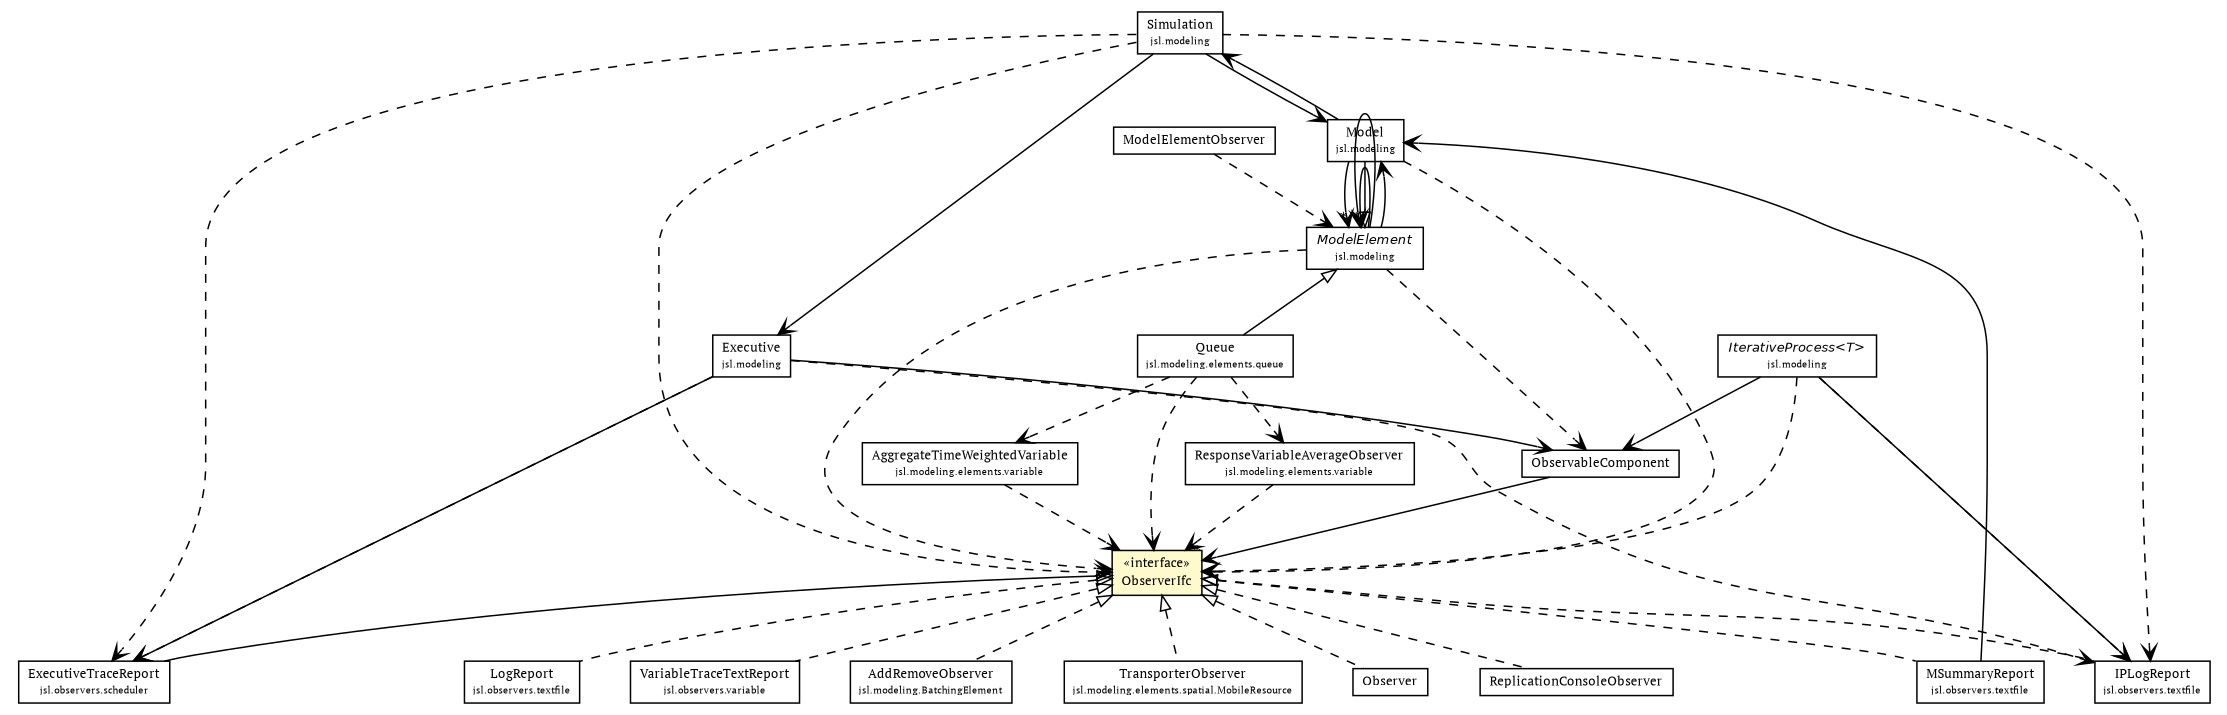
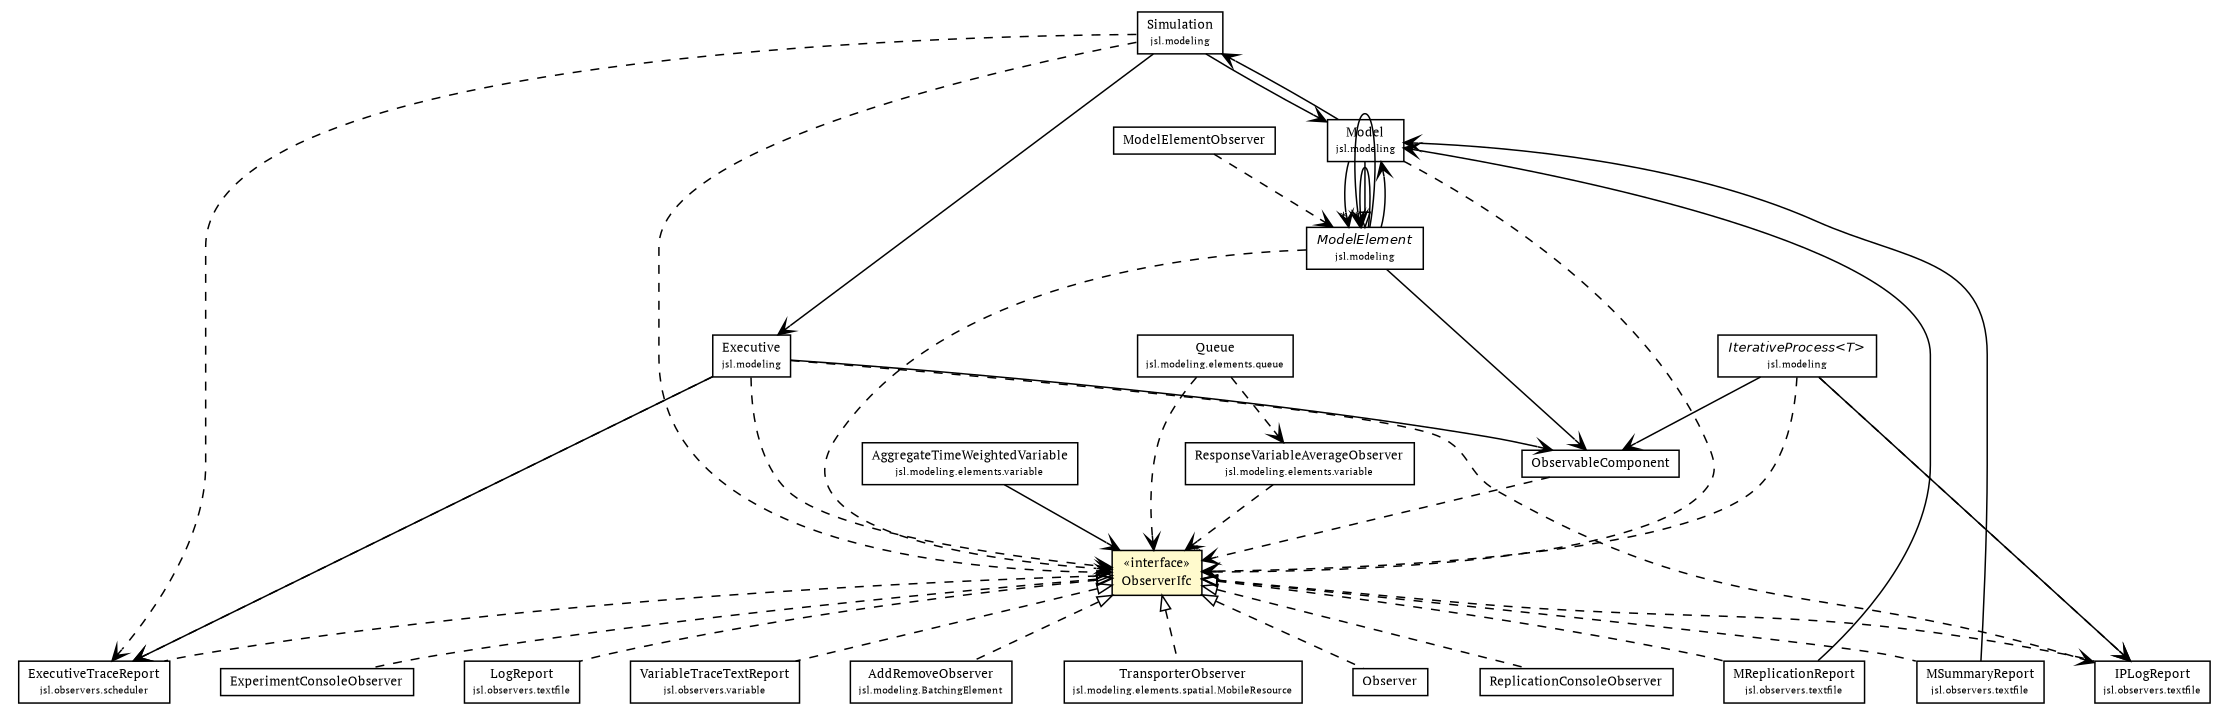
(1909, 98) -> none
(1284, 307) -> none
(1481, 354) -> (1481, 354)
(1100, 407) -> none
(1055, 514) -> (1055, 514)
(1383, 517) -> (1383, 517)
none -> (847, 520)
(629, 603) -> (629, 603)
none -> (316, 682)
none -> (1794, 682)
